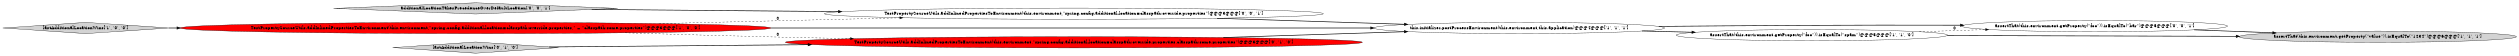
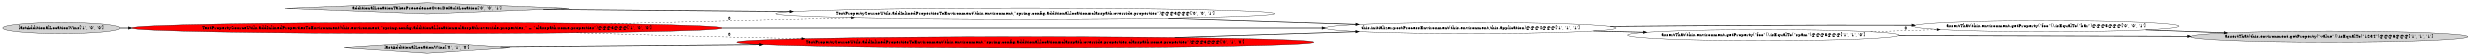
(86, 28) -> (61, 28)
